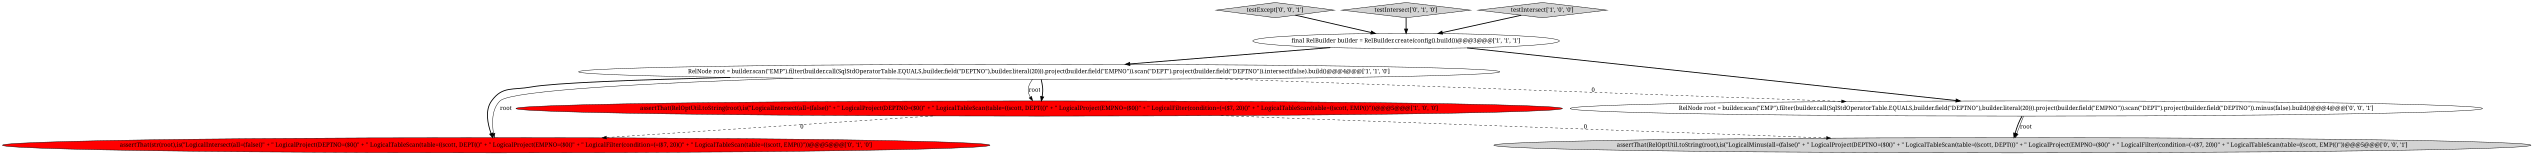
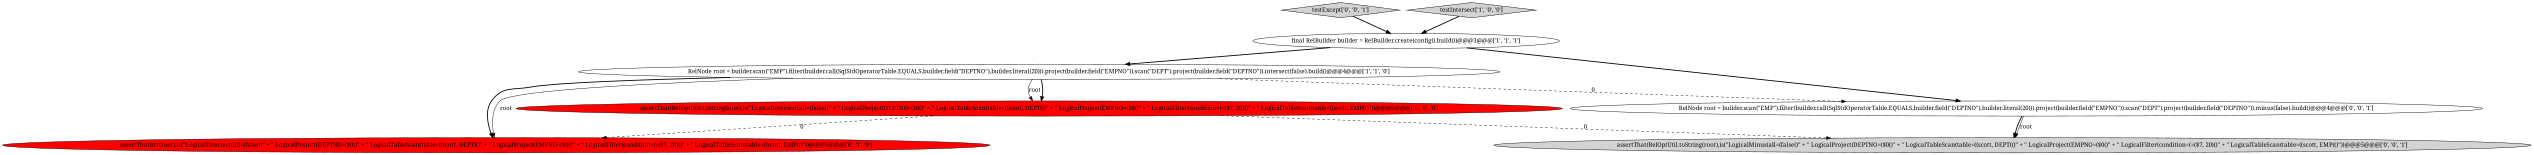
(1406, 10) -> none
